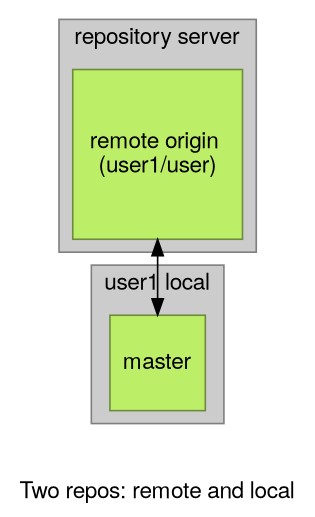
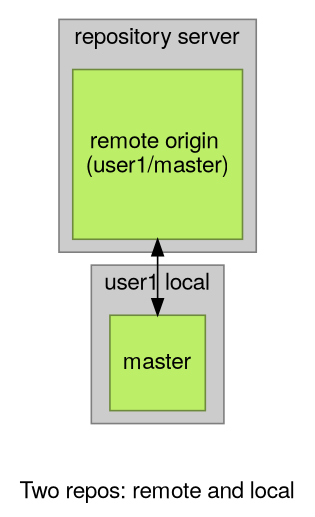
(158, 154) -> (158, 154)
